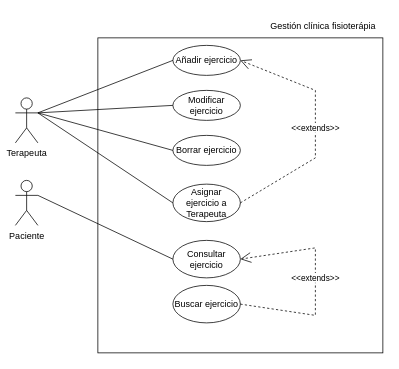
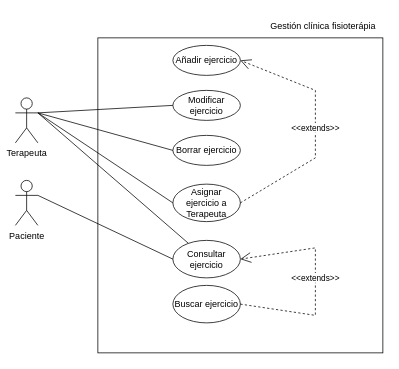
(108, 86) -> (117, 182)
